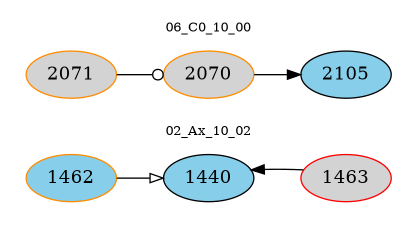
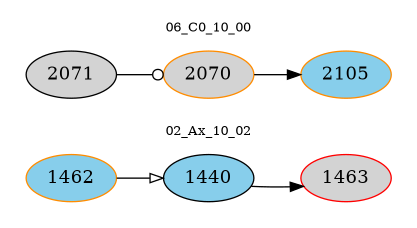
(71, 75) -> (71, 75)
(346, 75) -> (346, 75)
(284, 169) -> (271, 187)
